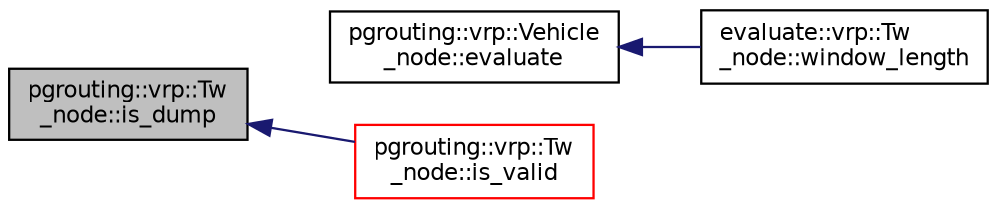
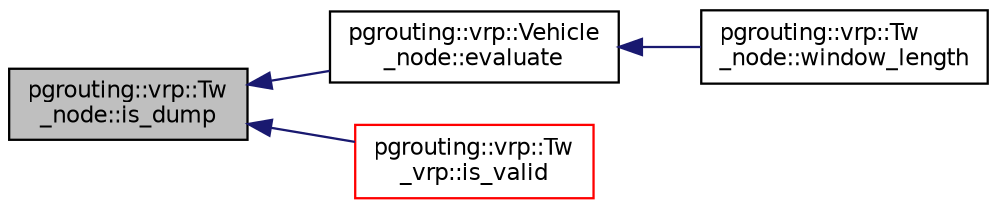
(844, 47) -> (844, 47)
none -> (300, 76)
(474, 162) -> (474, 162)
